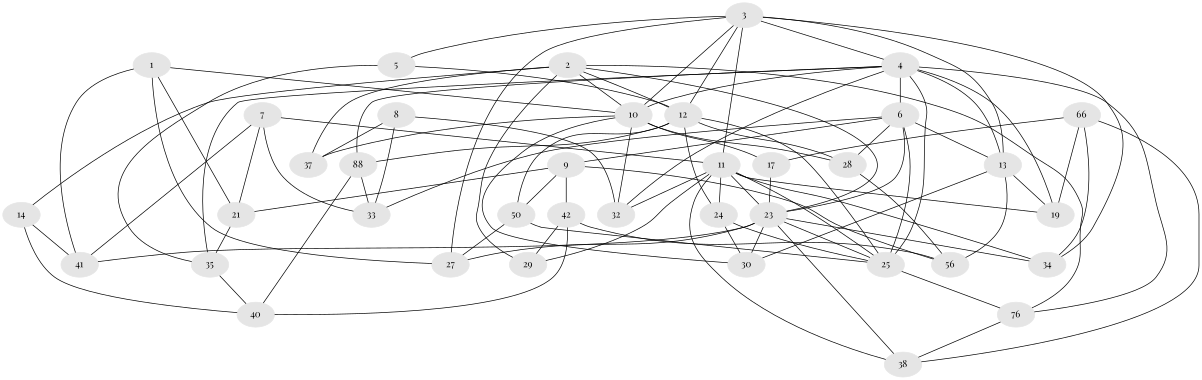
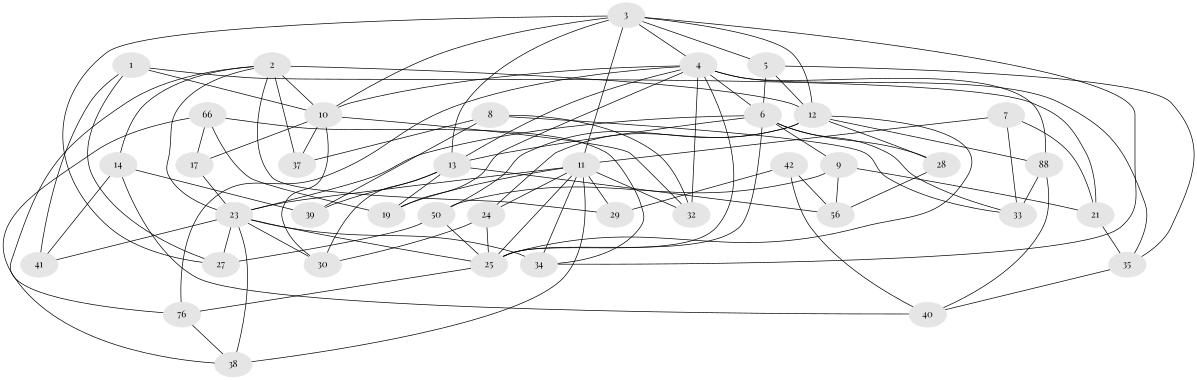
none -> (765, 90)
(738, 144) -> none
(171, 190) -> none
(566, 190) -> none
none -> (310, 215)
